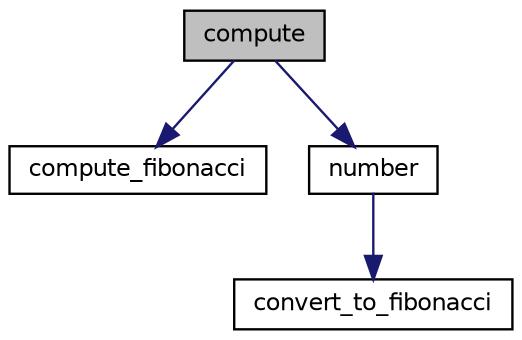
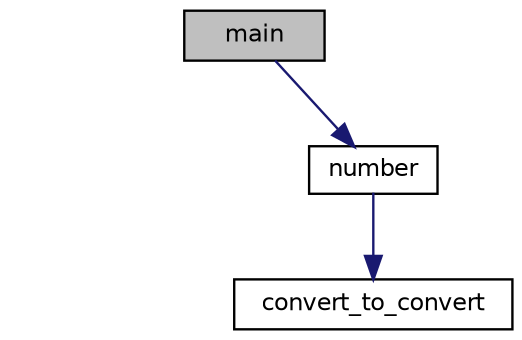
(254, 36) -> (254, 36)
(138, 170) -> none
(373, 304) -> (373, 304)
